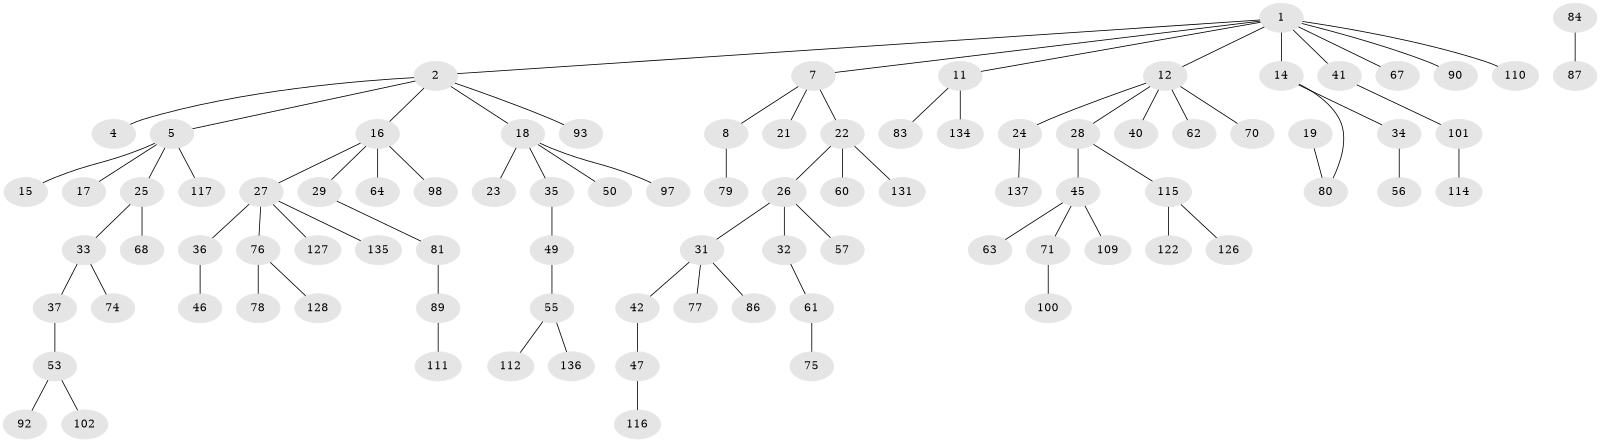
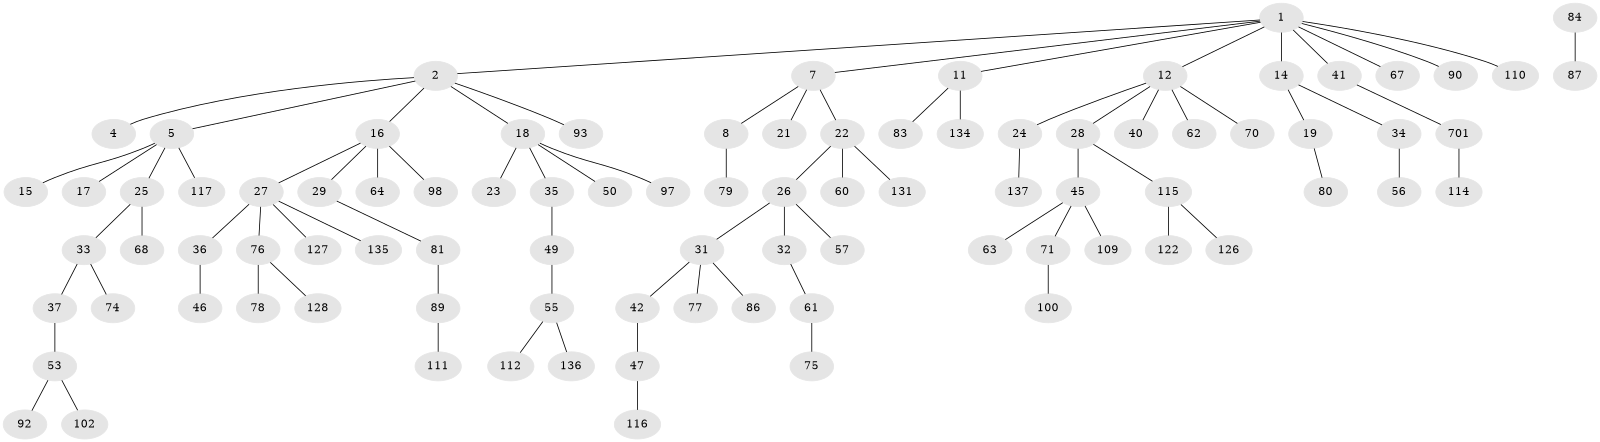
(1341, 123) -> (1296, 105)
(1459, 134) -> (1459, 134)
